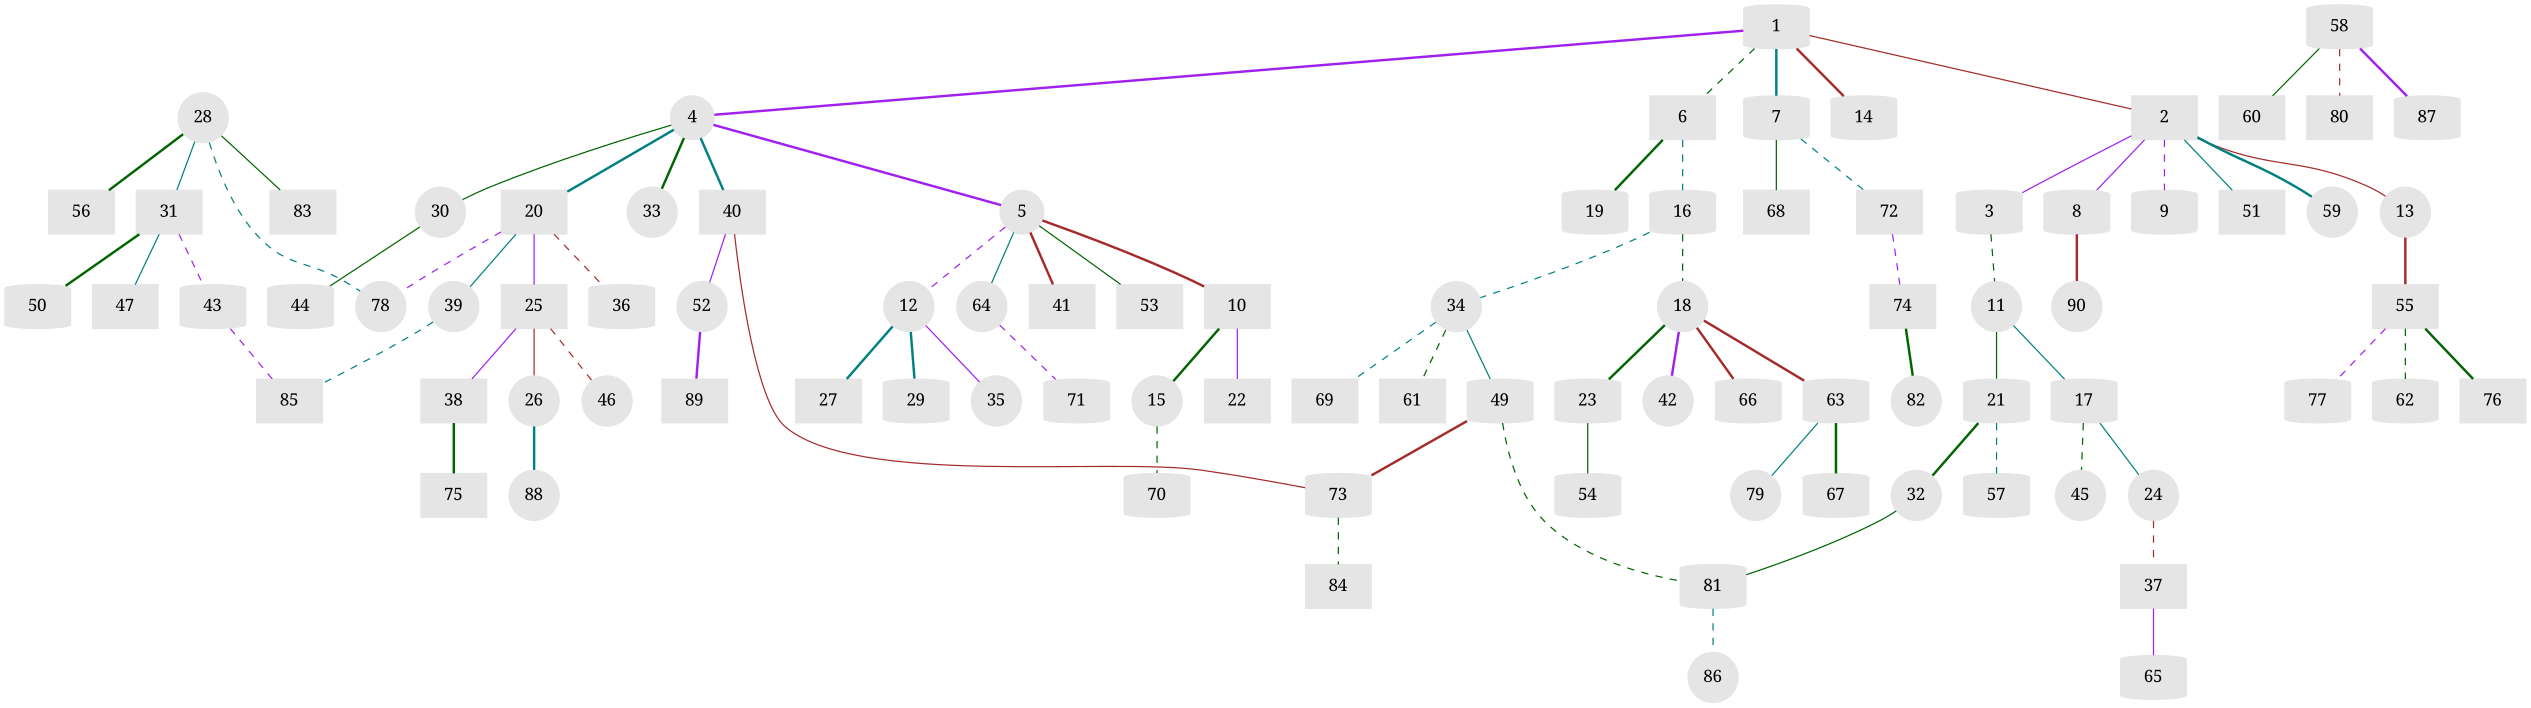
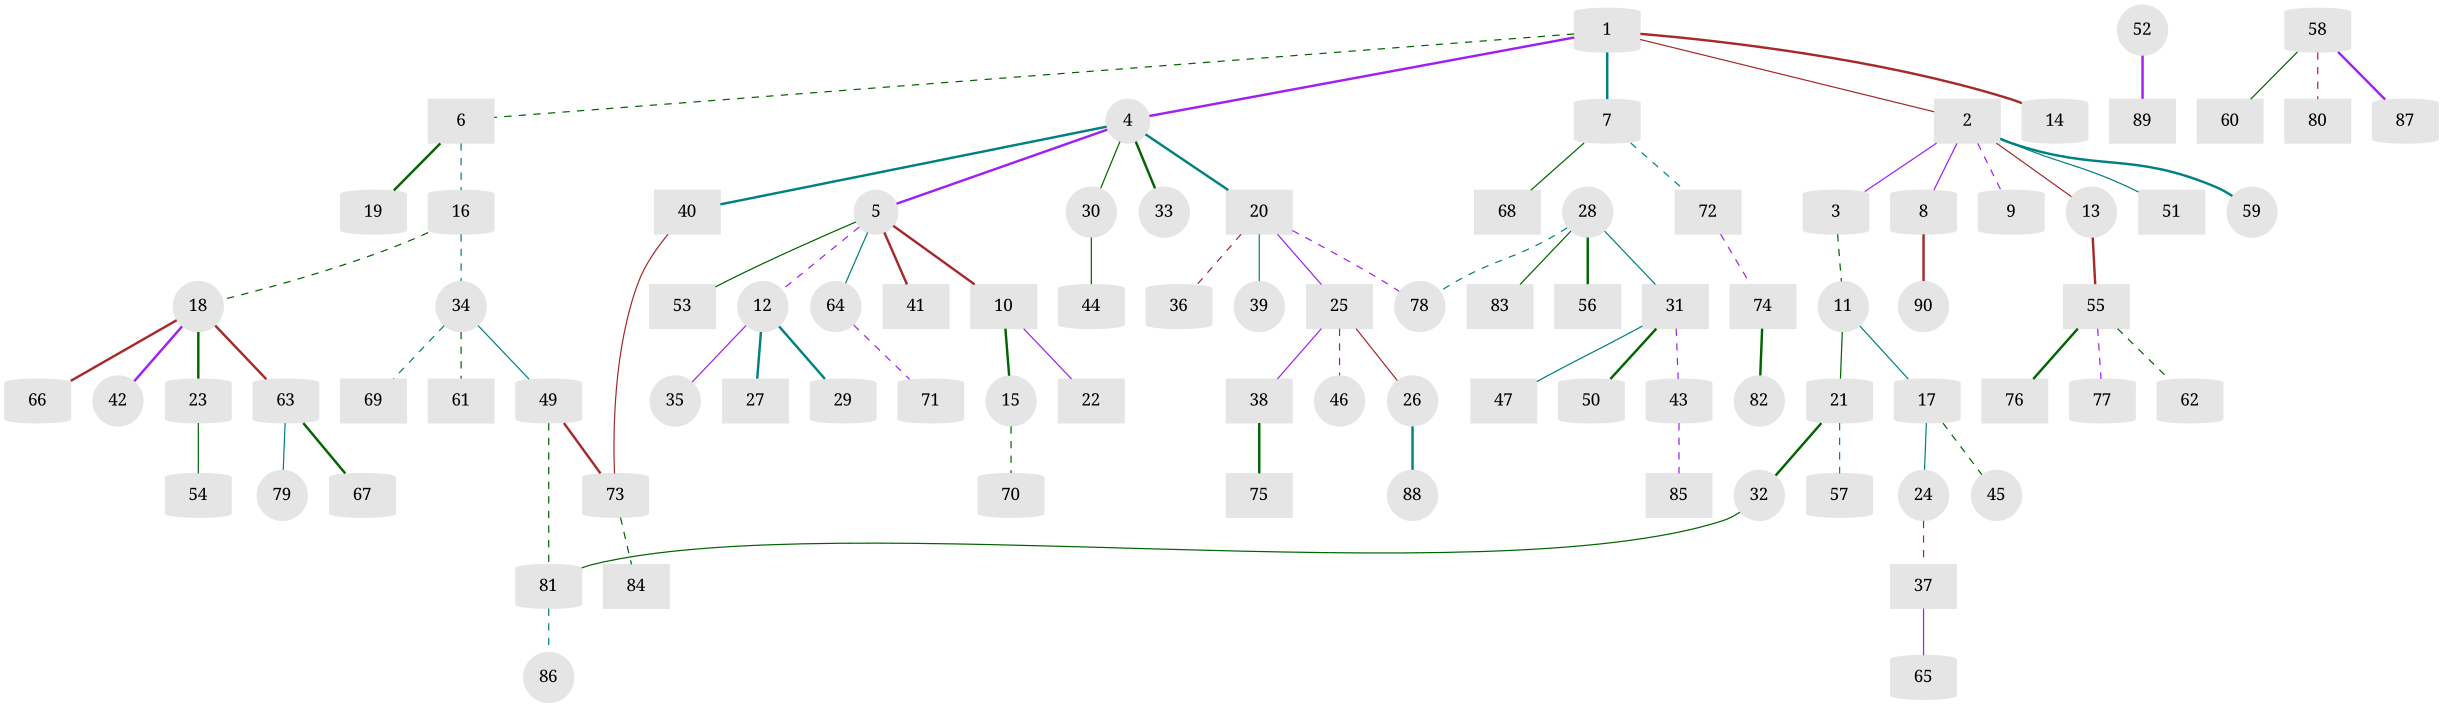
(718, 258) -> none
(379, 354) -> none
